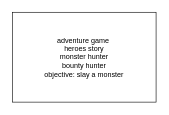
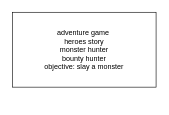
(84, 57) -> (84, 50)
